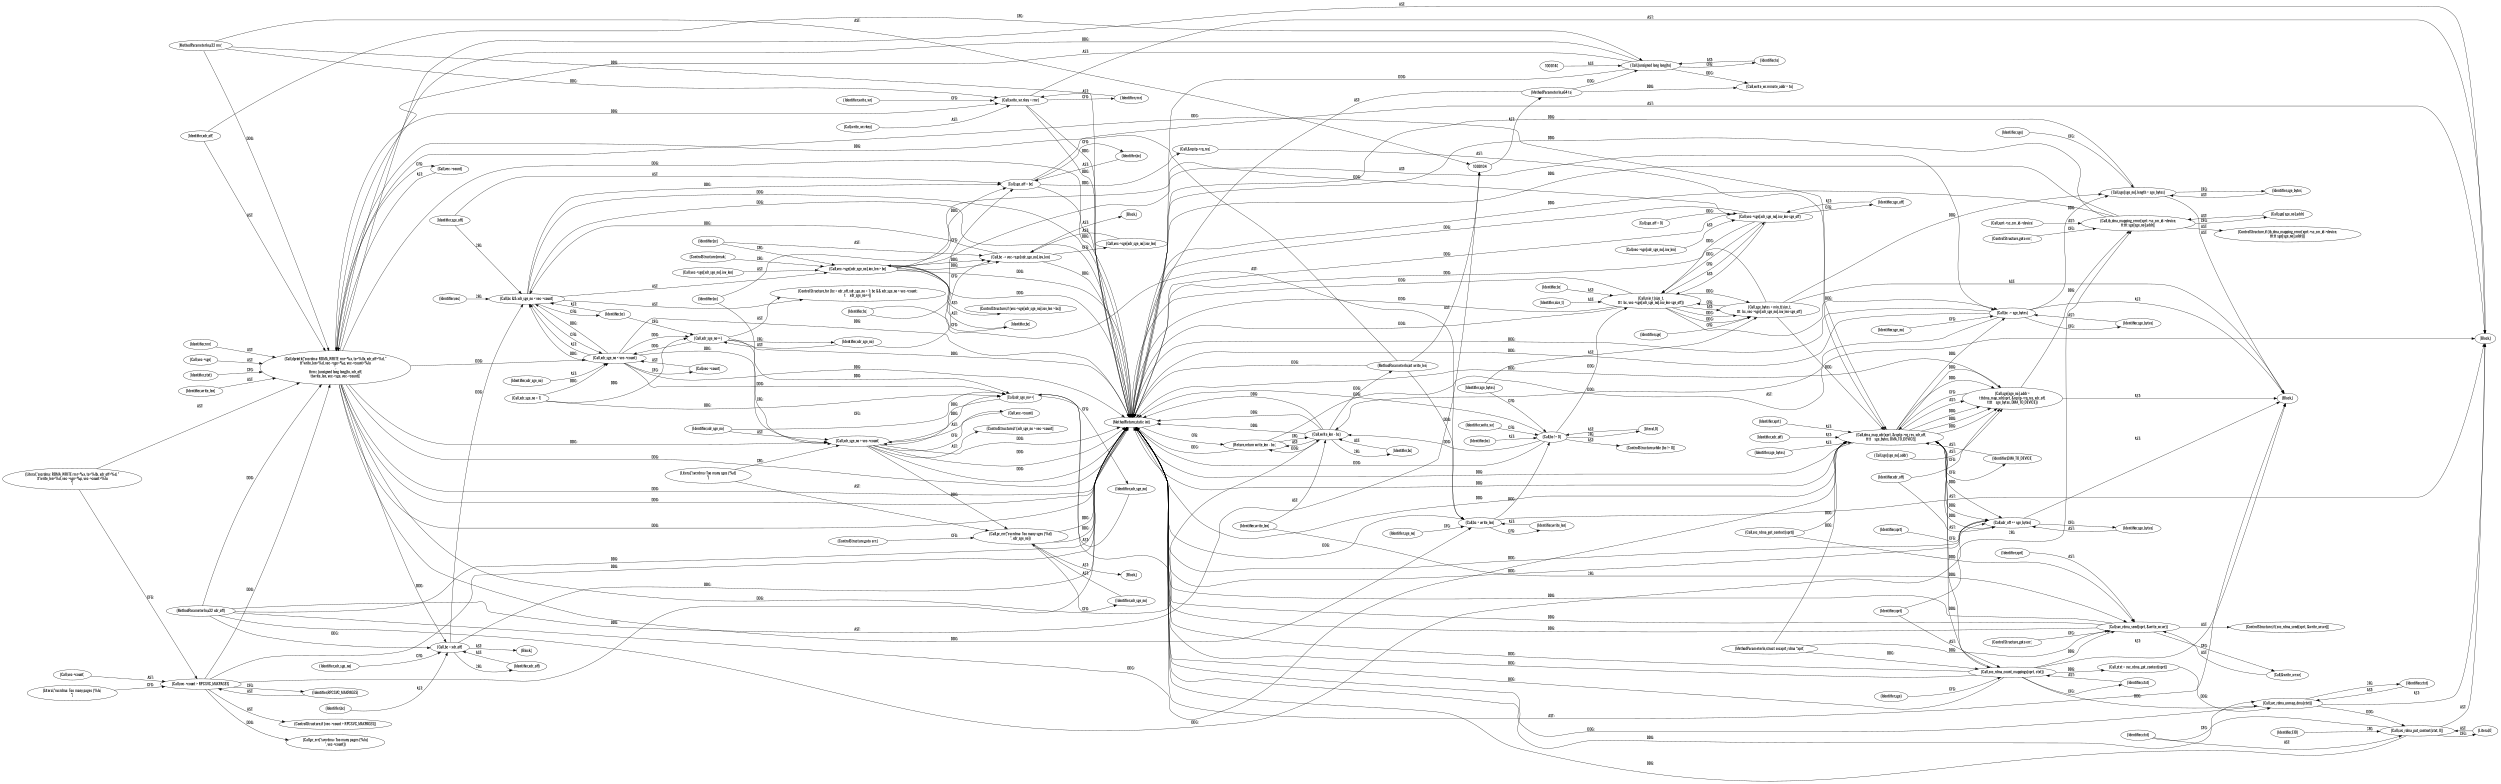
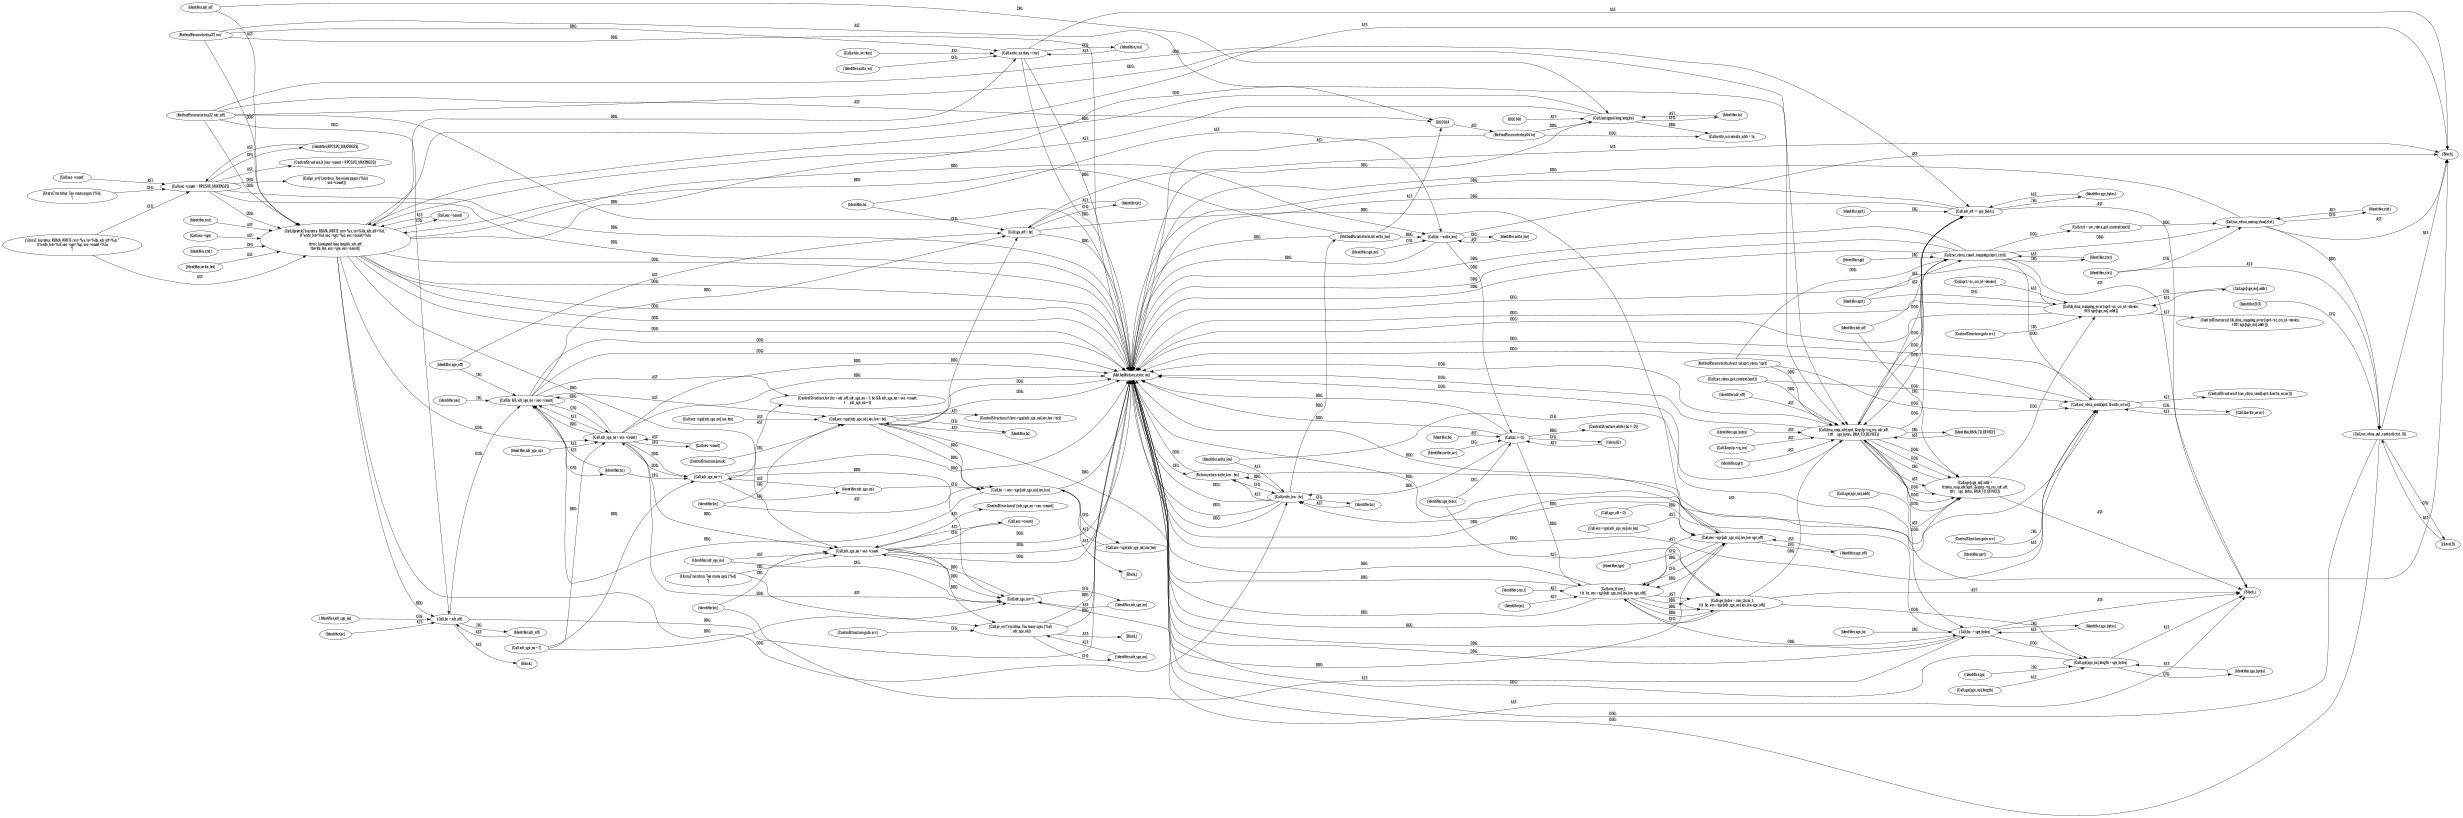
(1113, 185) -> (1474, 212)
(1591, 440) -> (1554, 431)
none -> (1975, 690)
